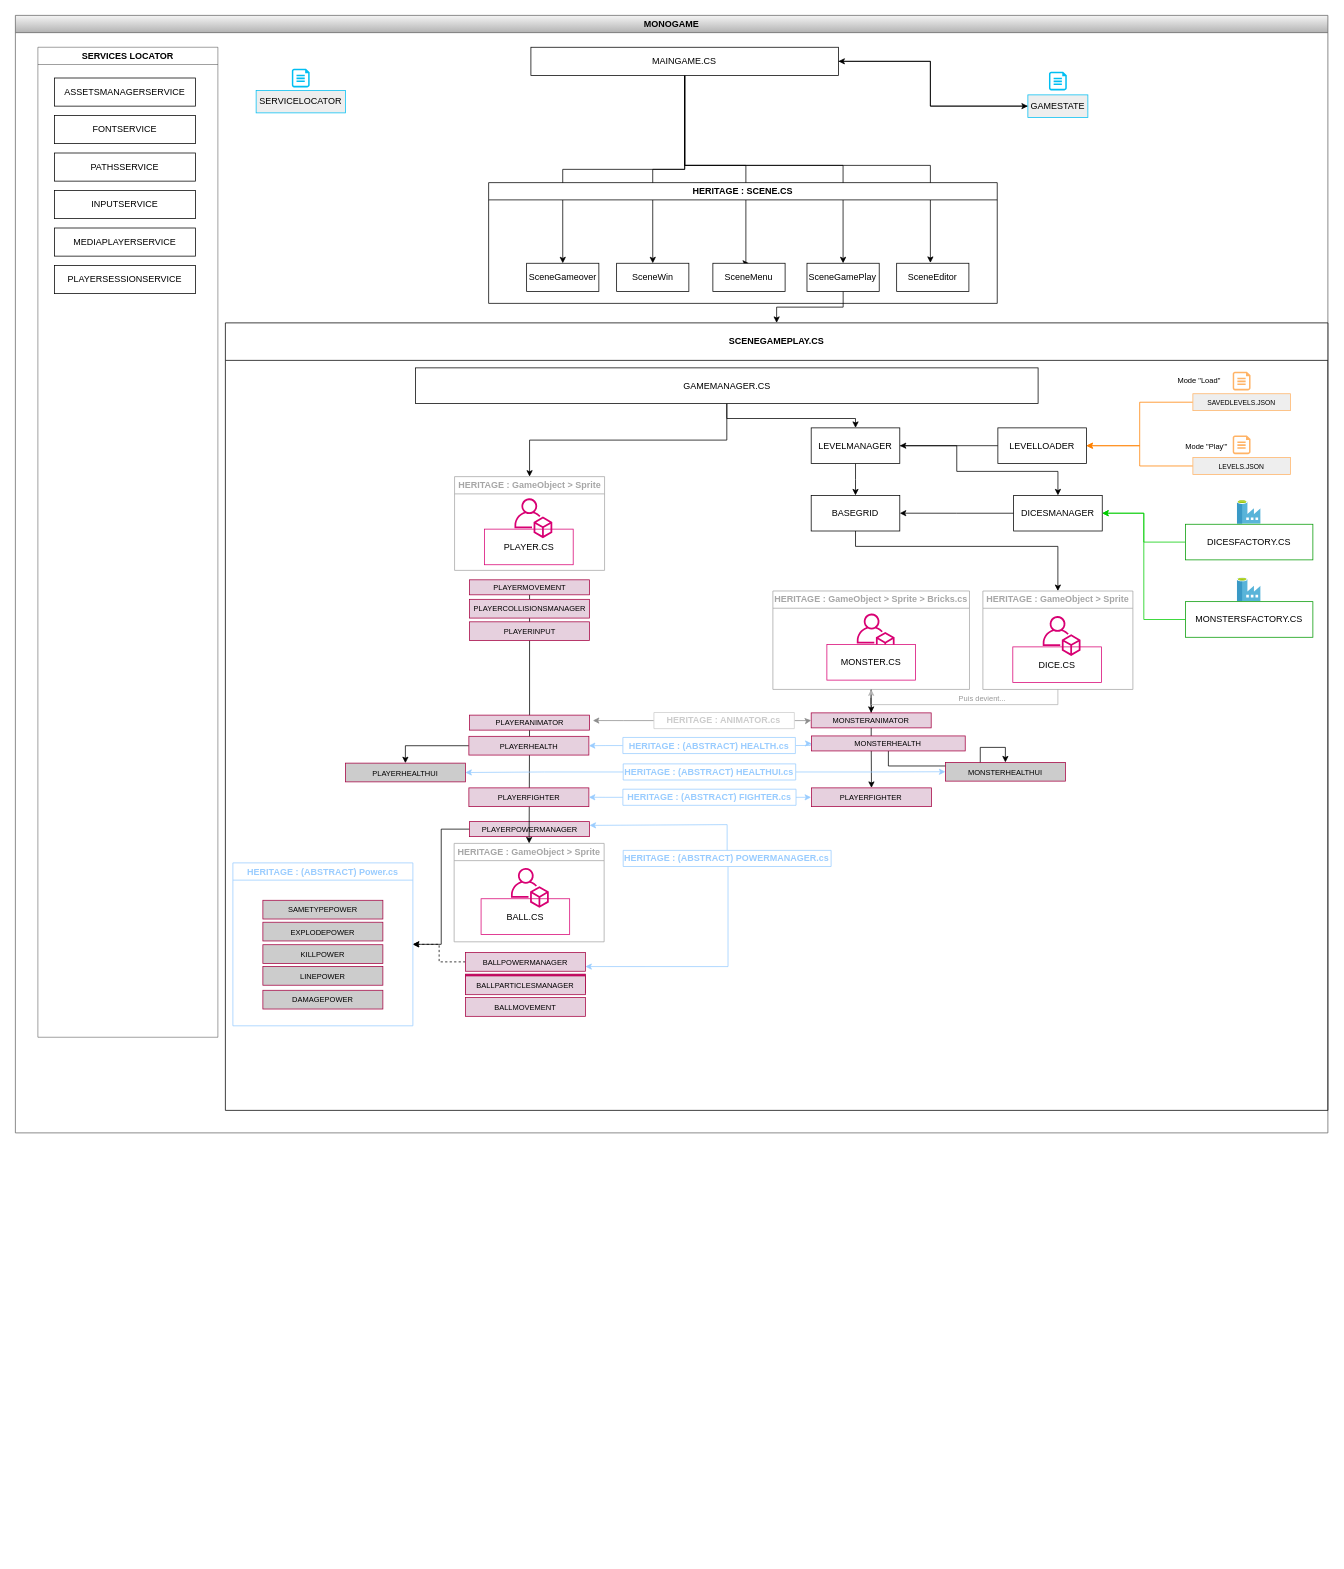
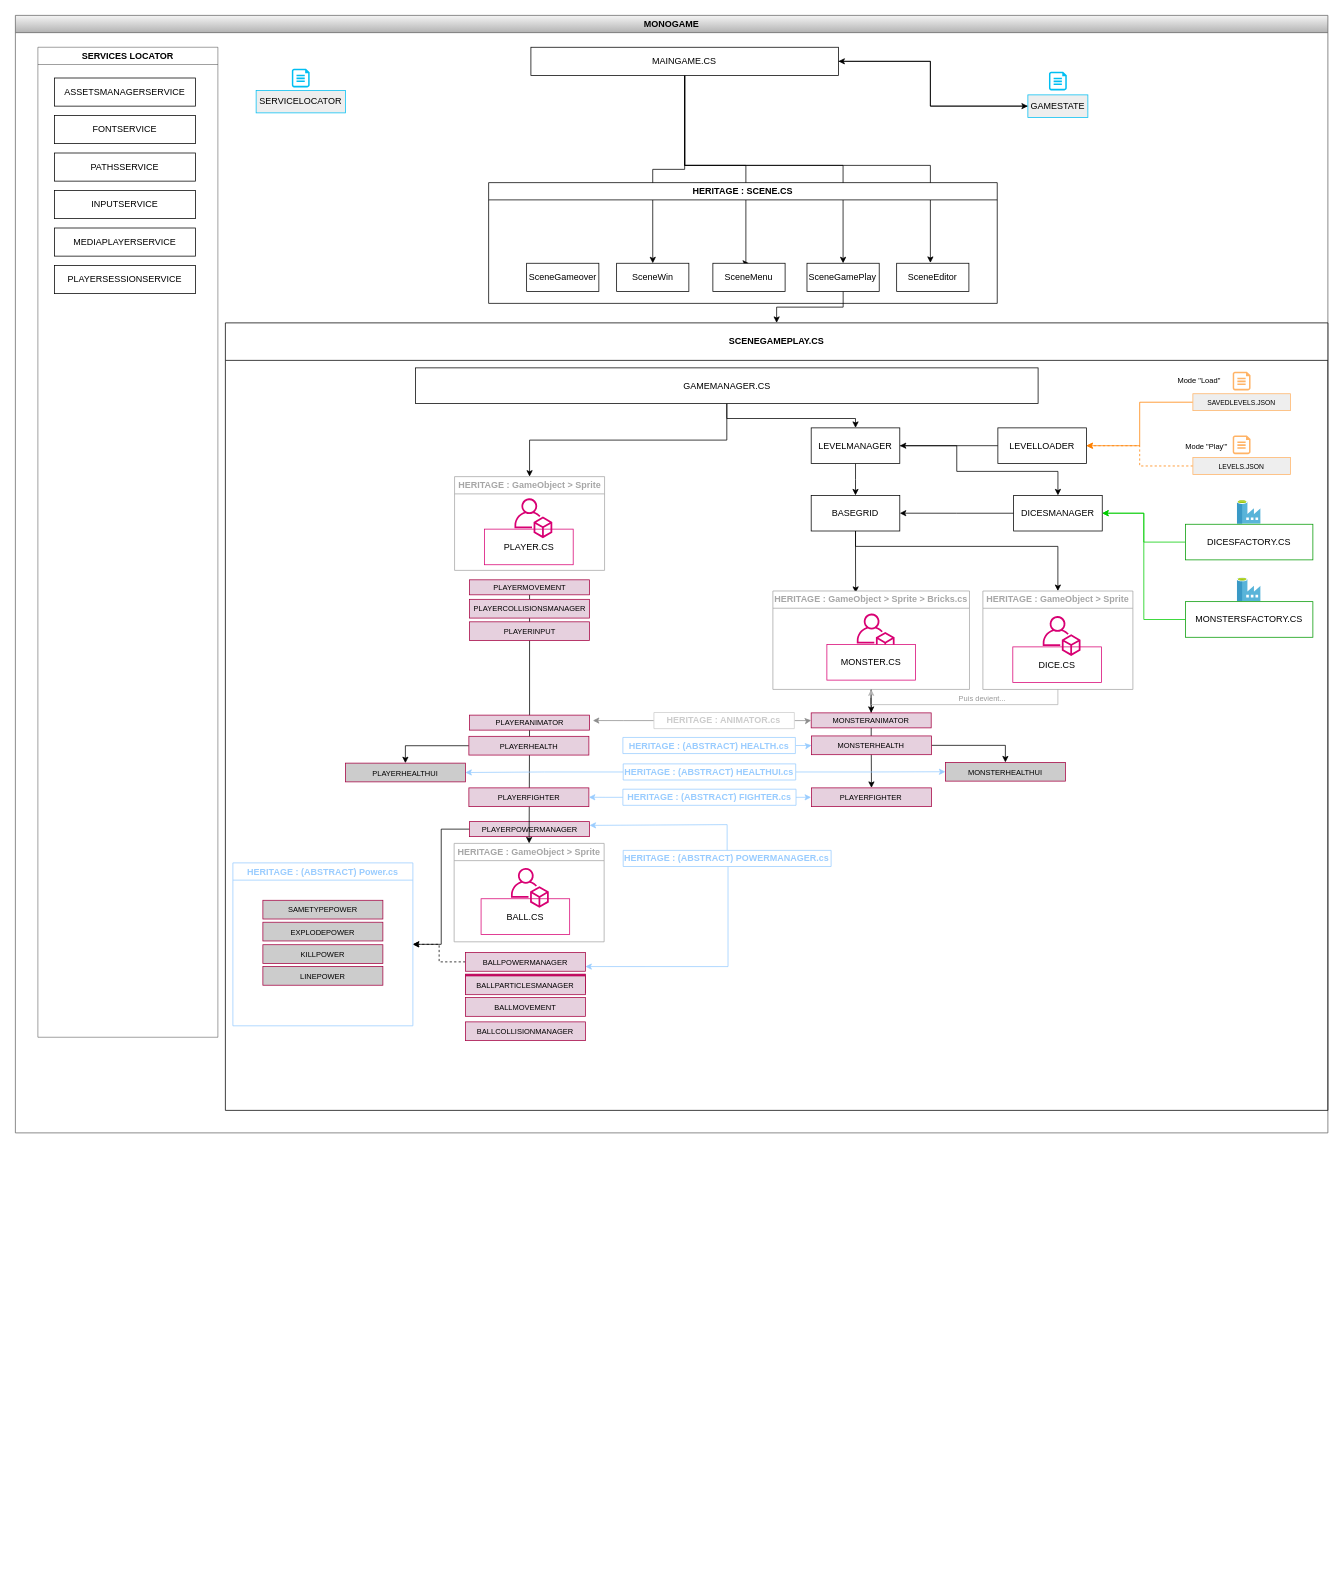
(600, 169) -> none
(1156, 466) -> (1156, 466)
none -> (856, 568)
(888, 743) -> (871, 745)
(608, 746) -> none
(323, 1000) -> none
none -> (525, 1031)
